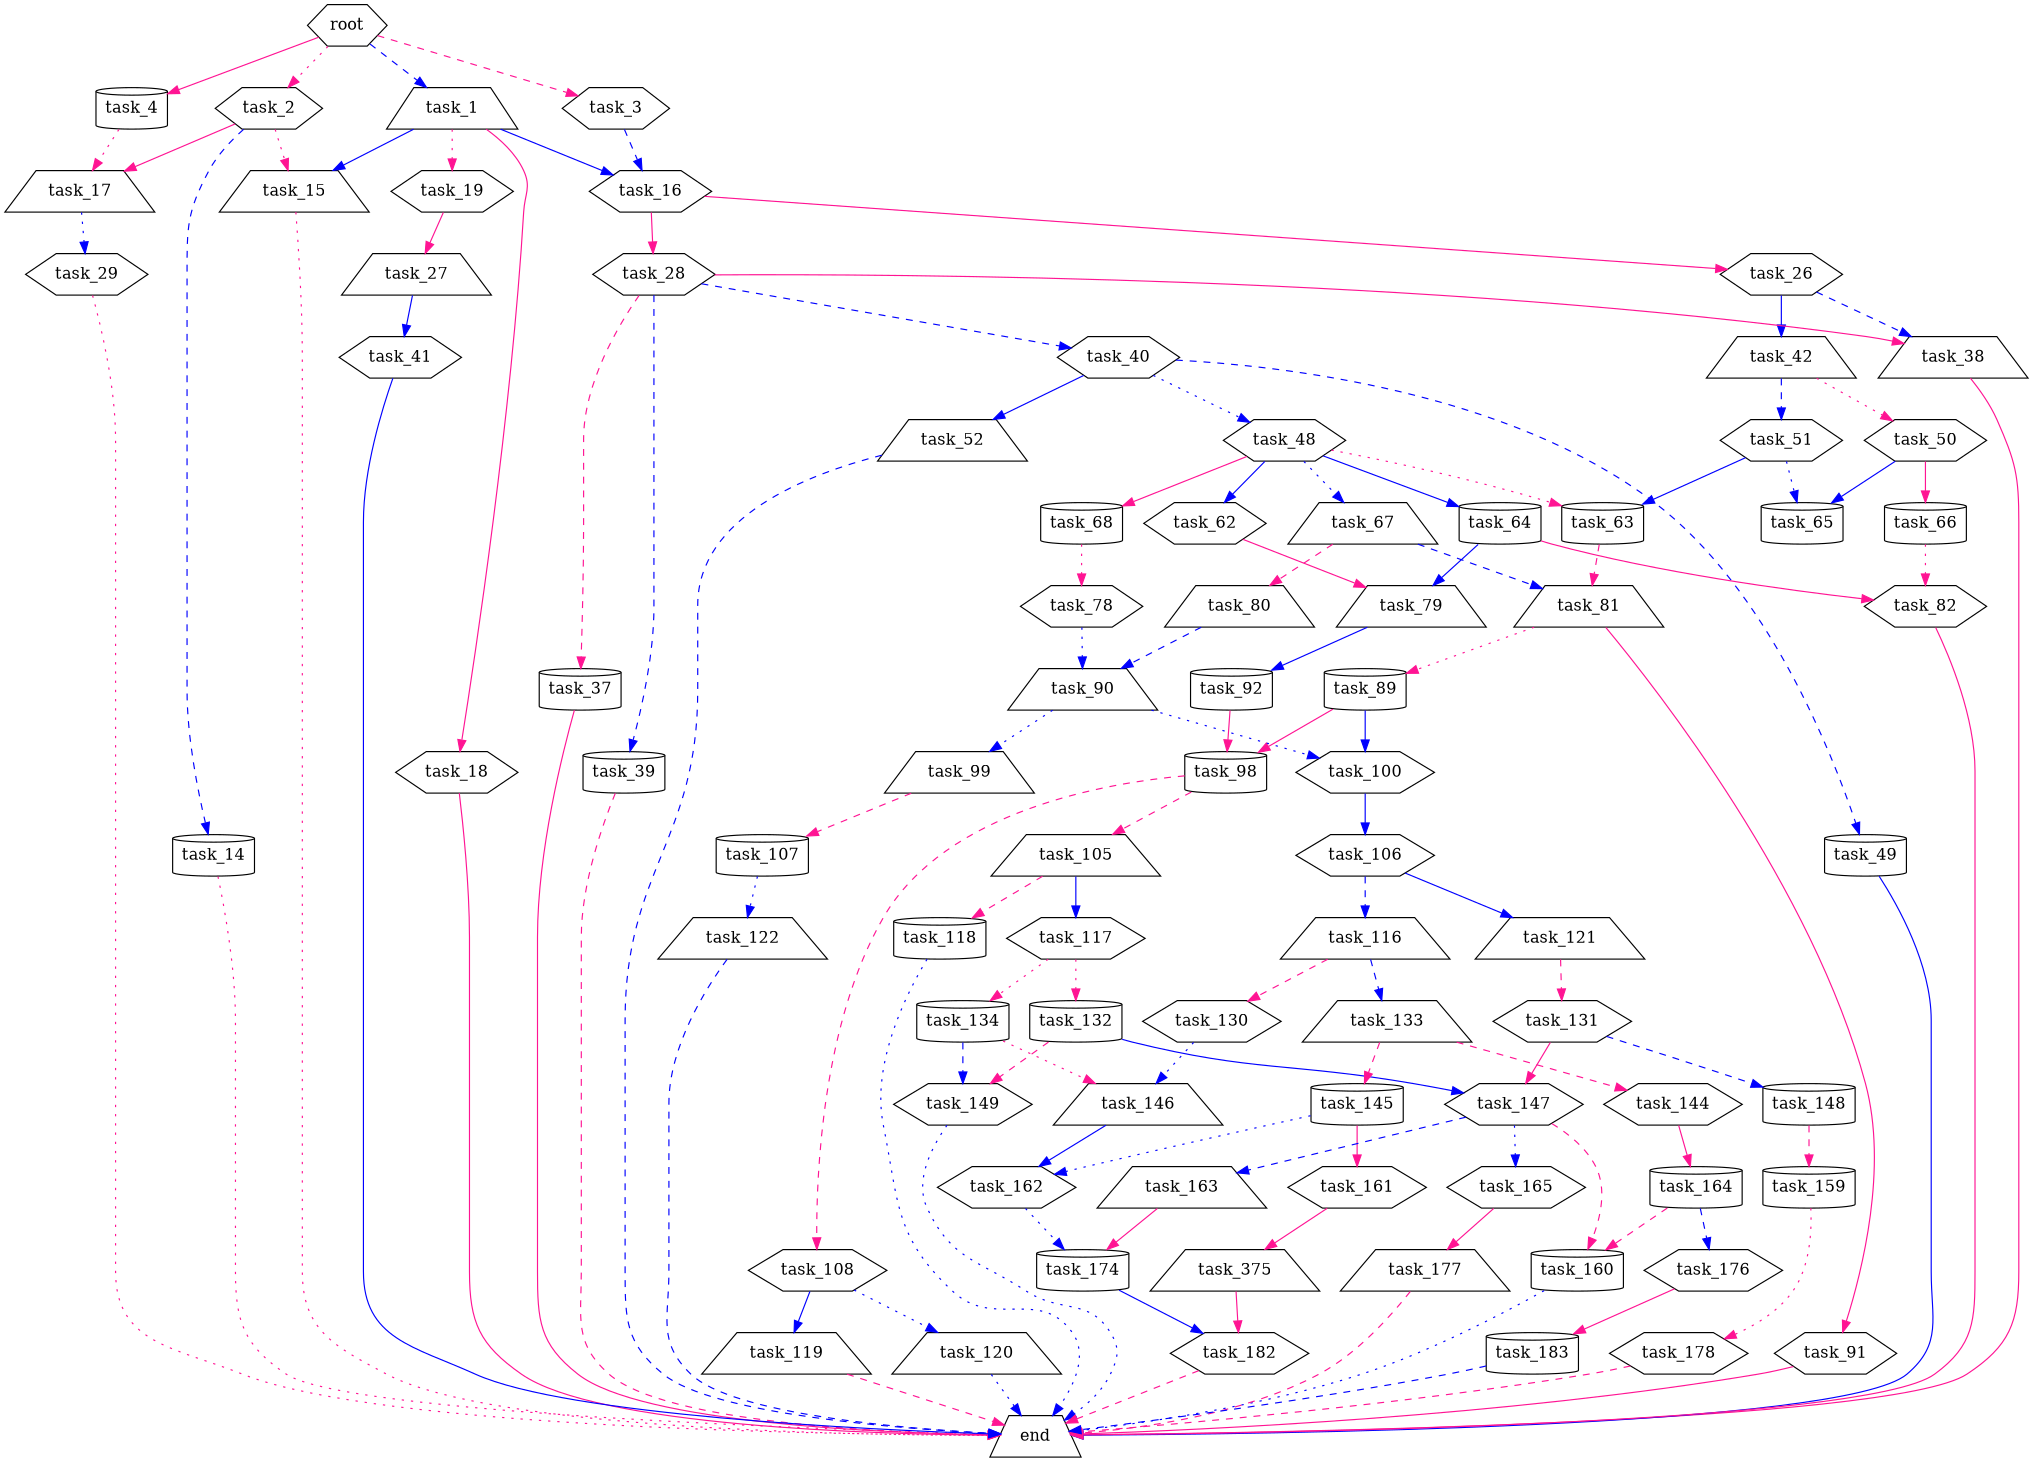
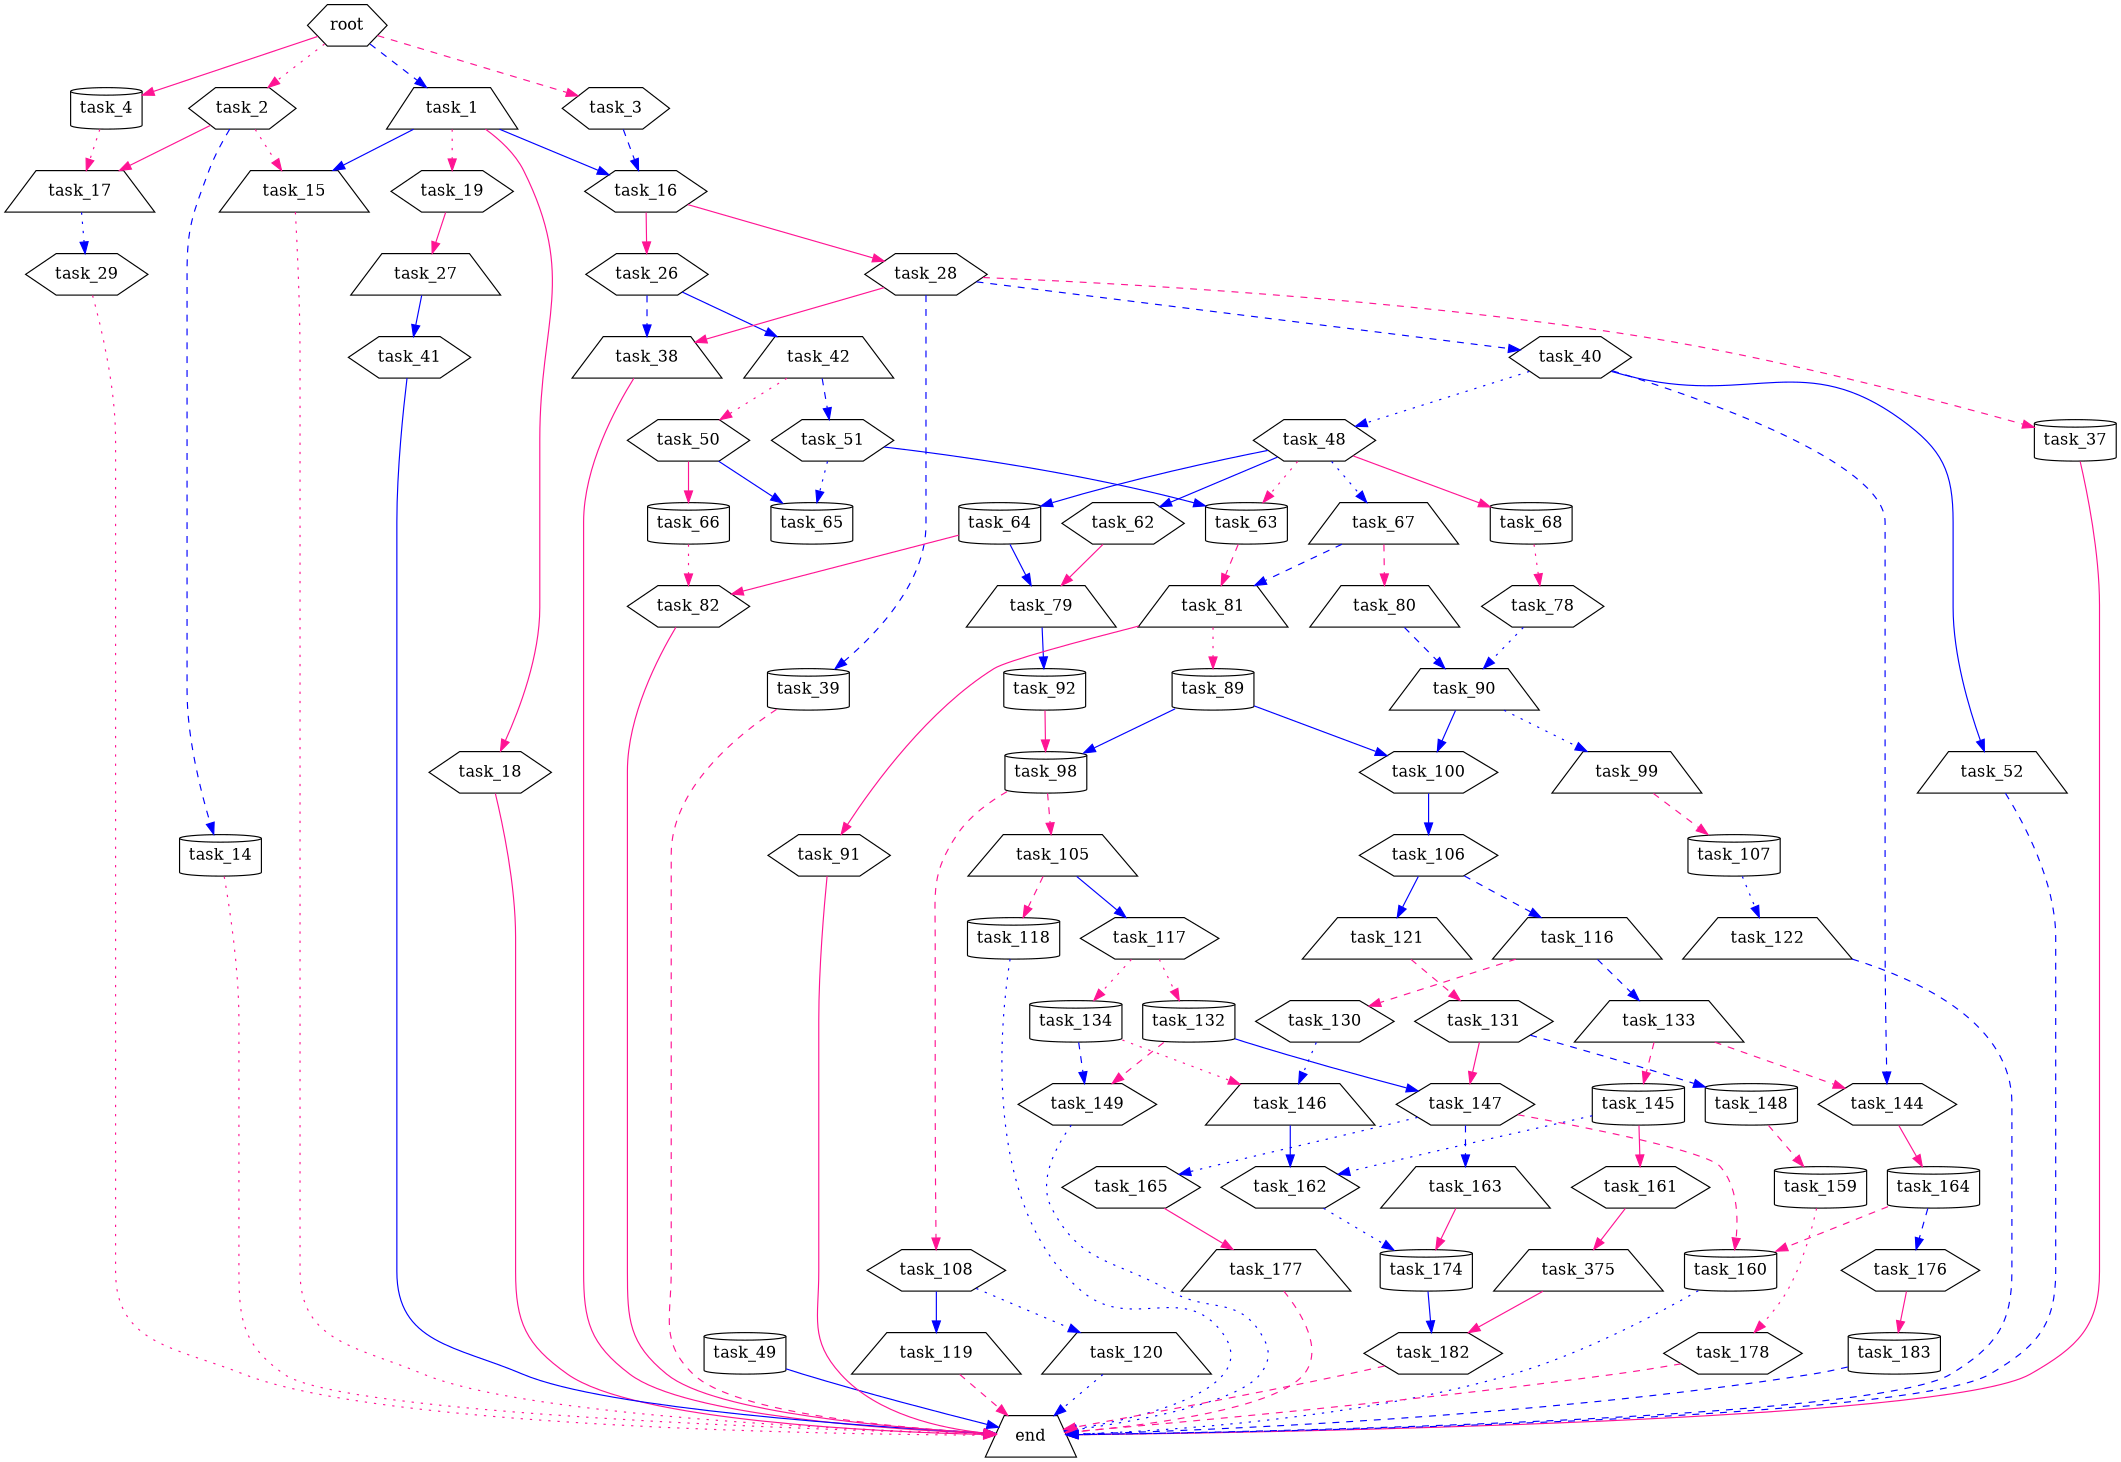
(1603, 469) -> (1885, 636)
(1301, 728) -> (1135, 728)
(1238, 735) -> (1449, 726)
